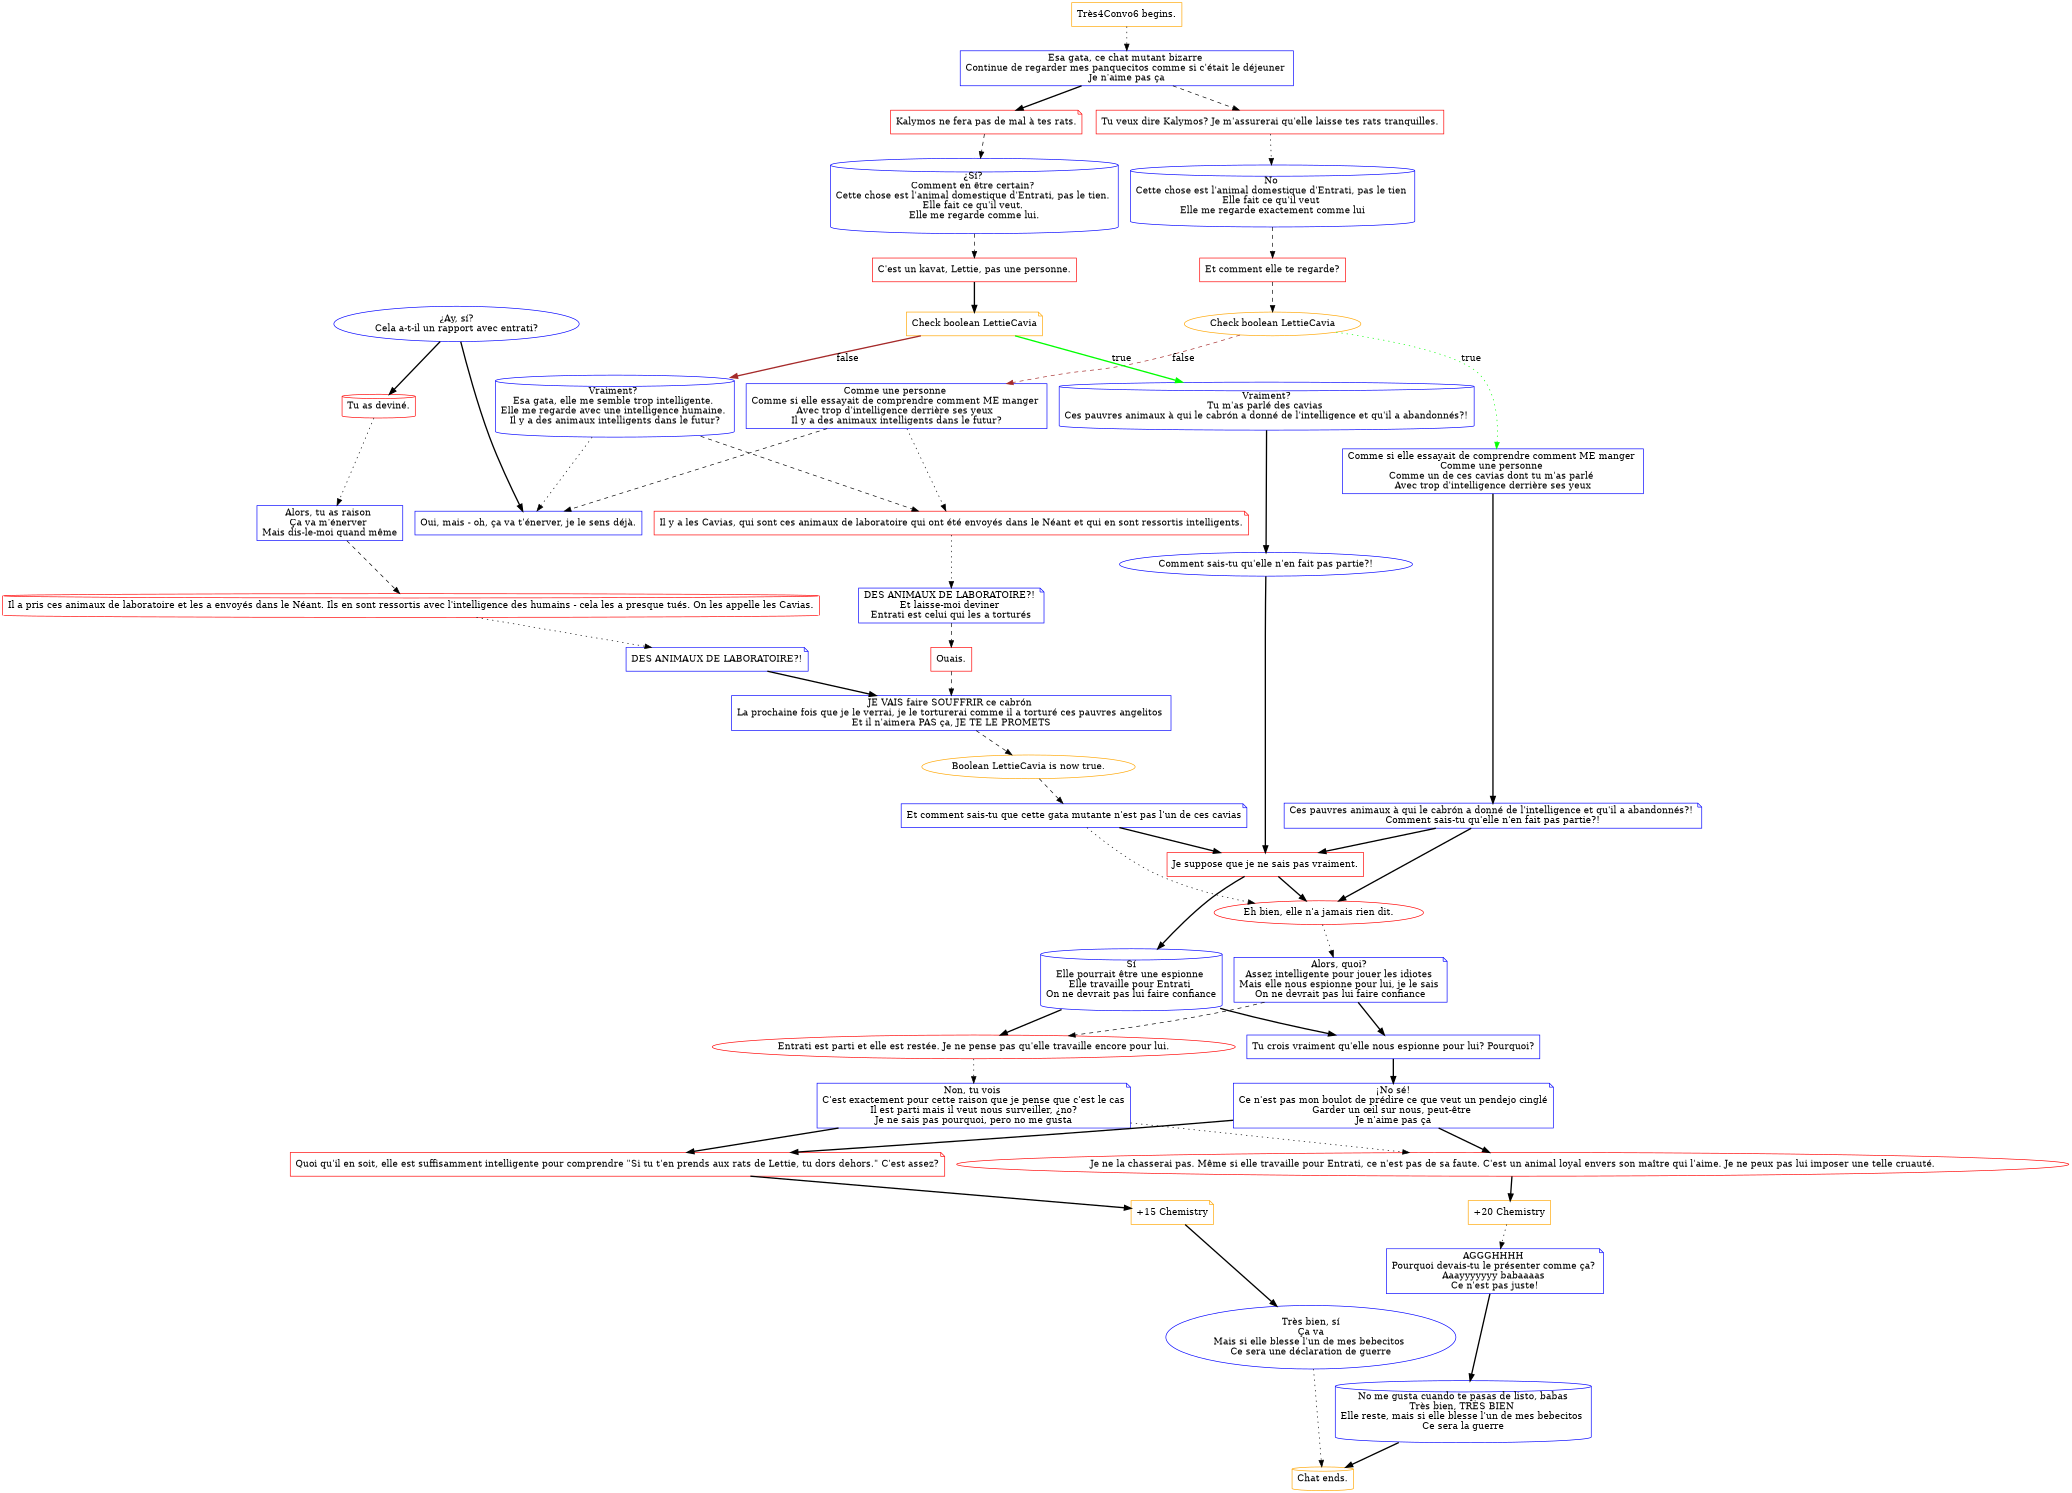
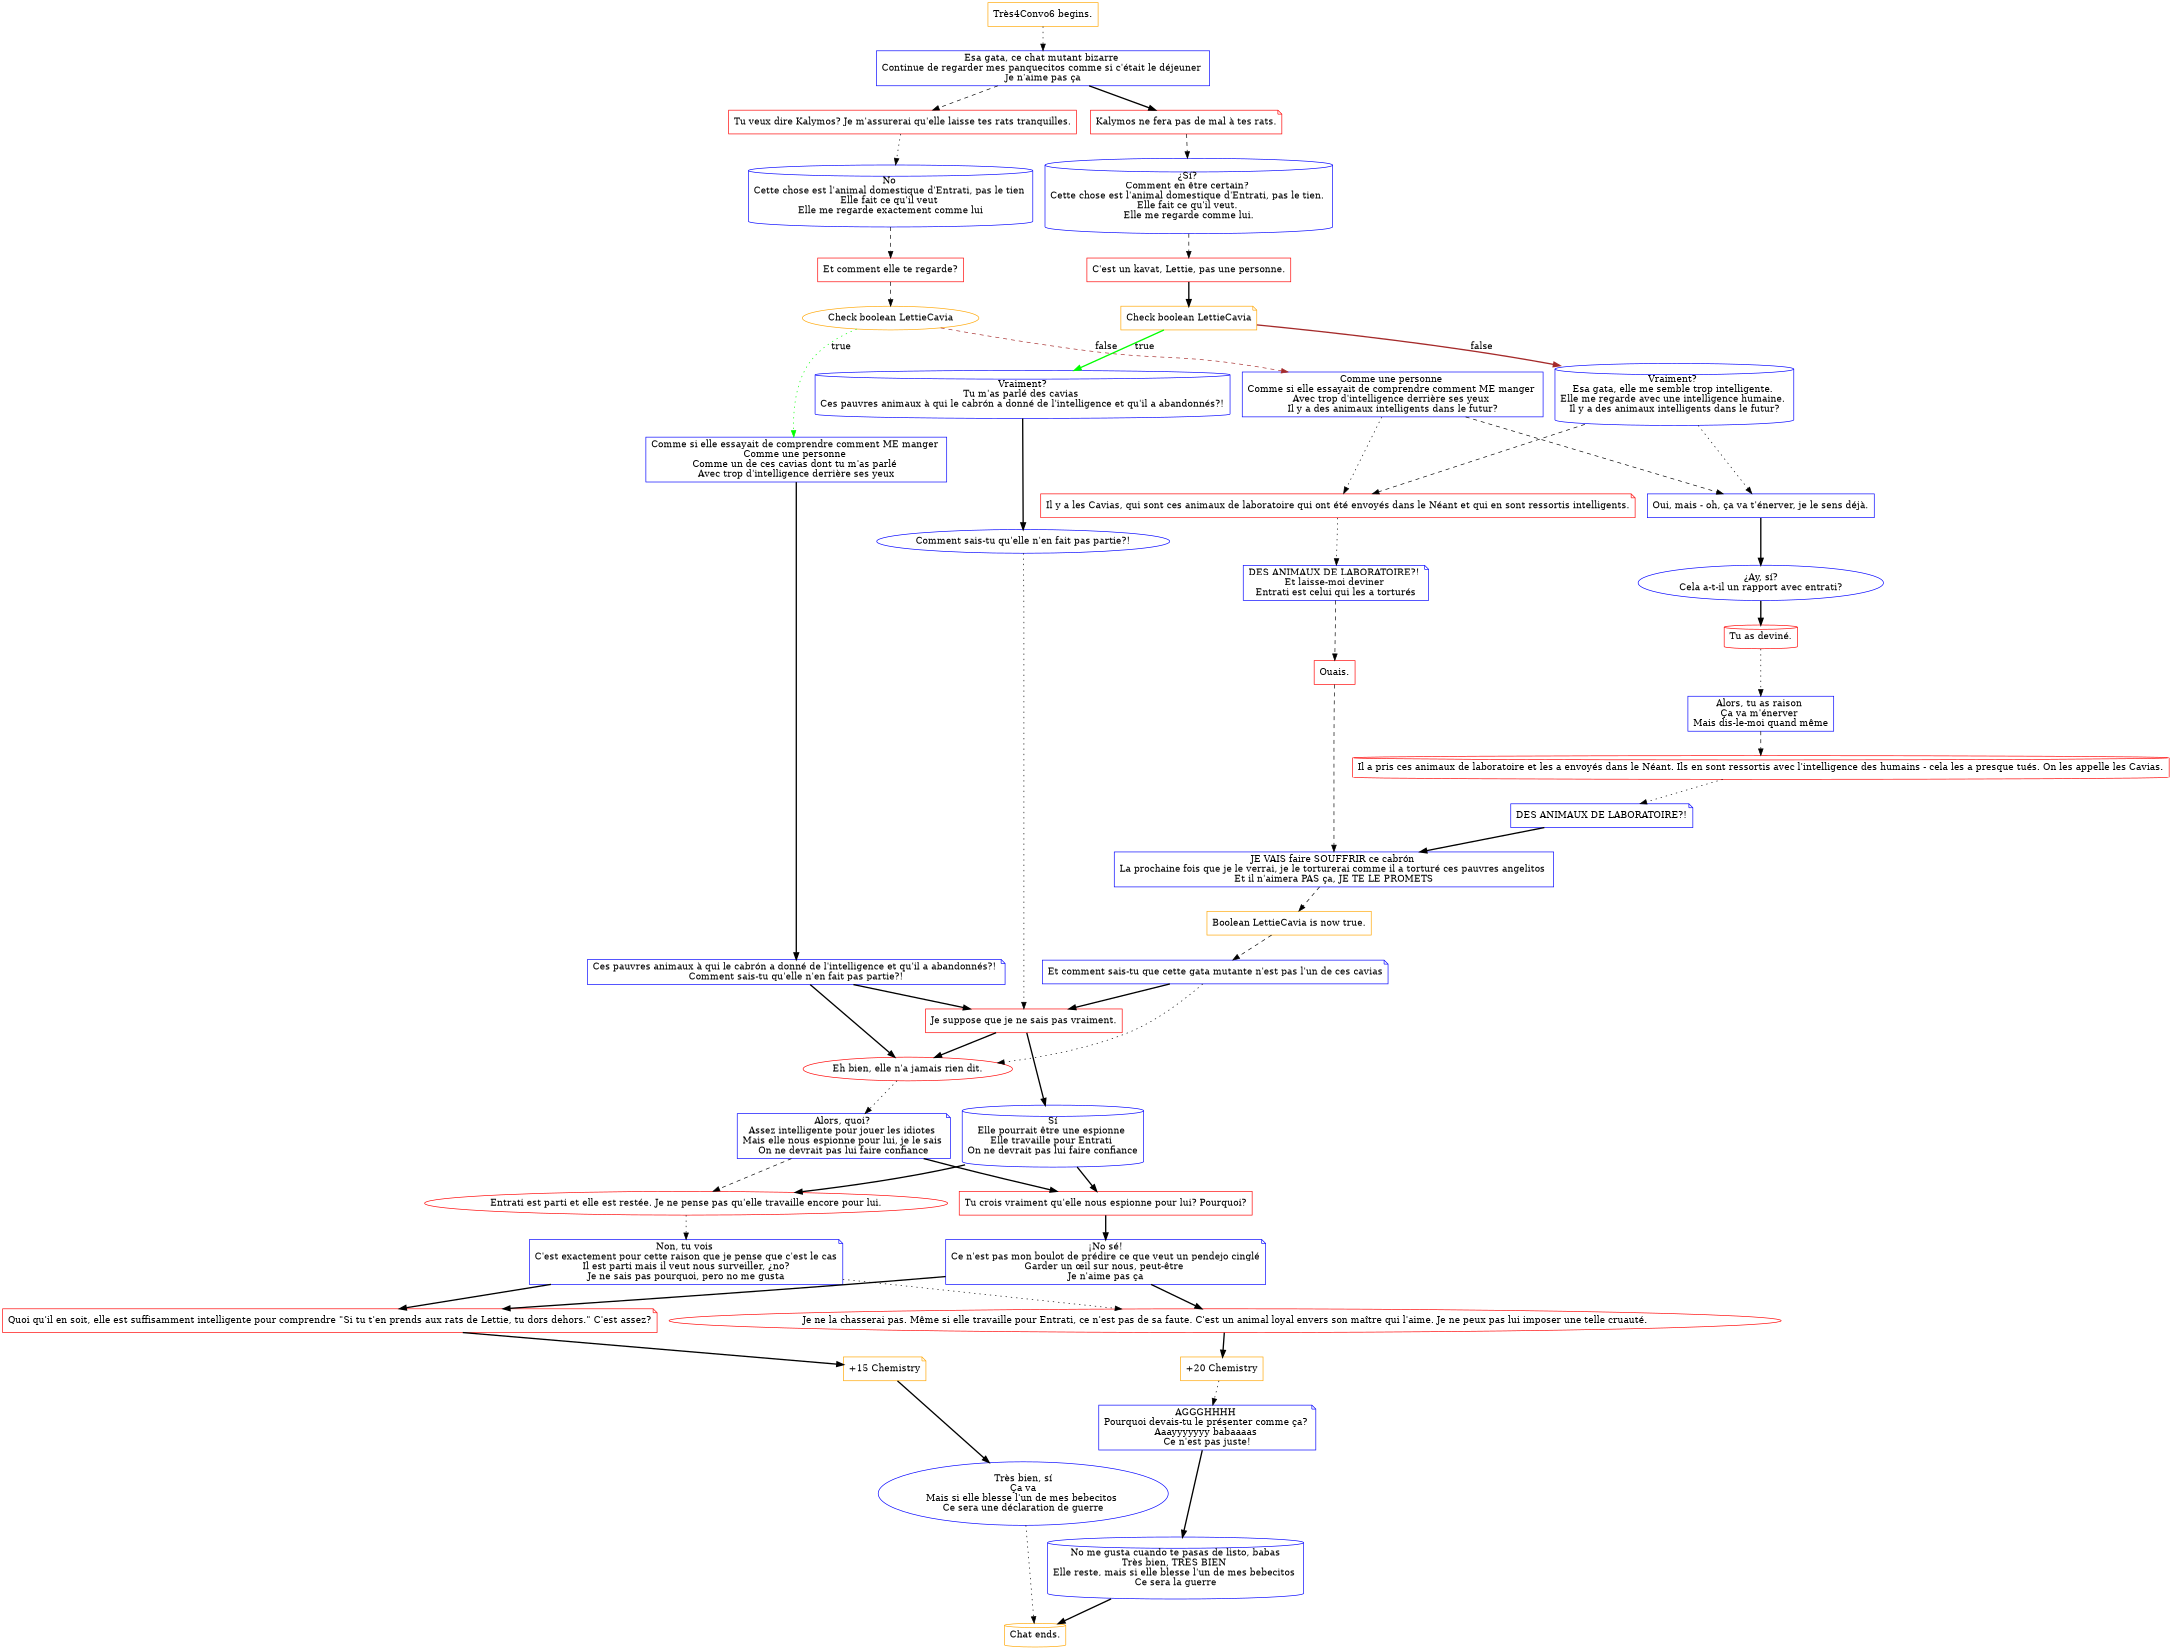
(485, 425) -> (1761, 538)
(1265, 711) -> (1024, 778)
(1029, 767) -> (1289, 923)
(1393, 1047) -> (1106, 1203)
